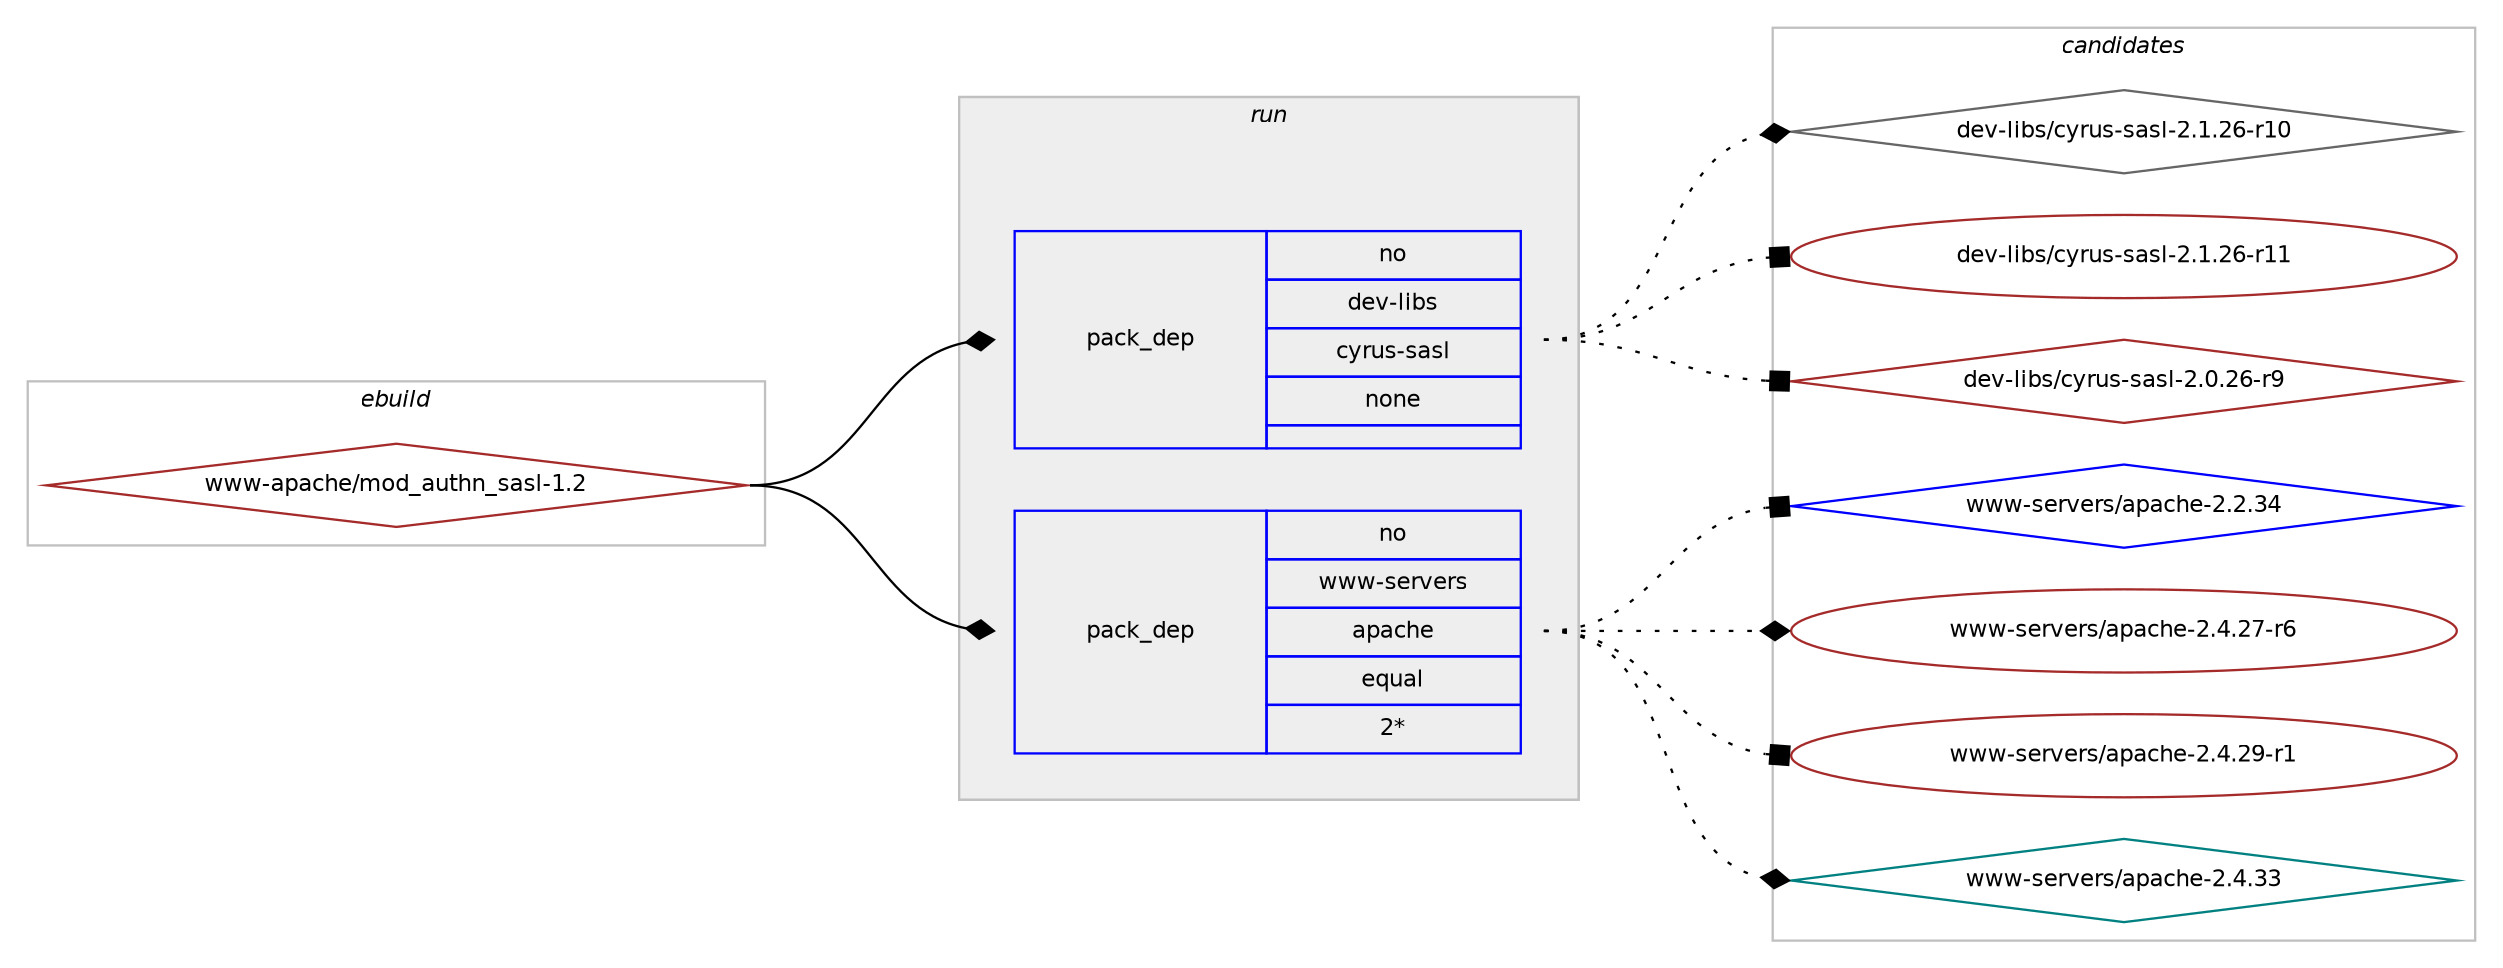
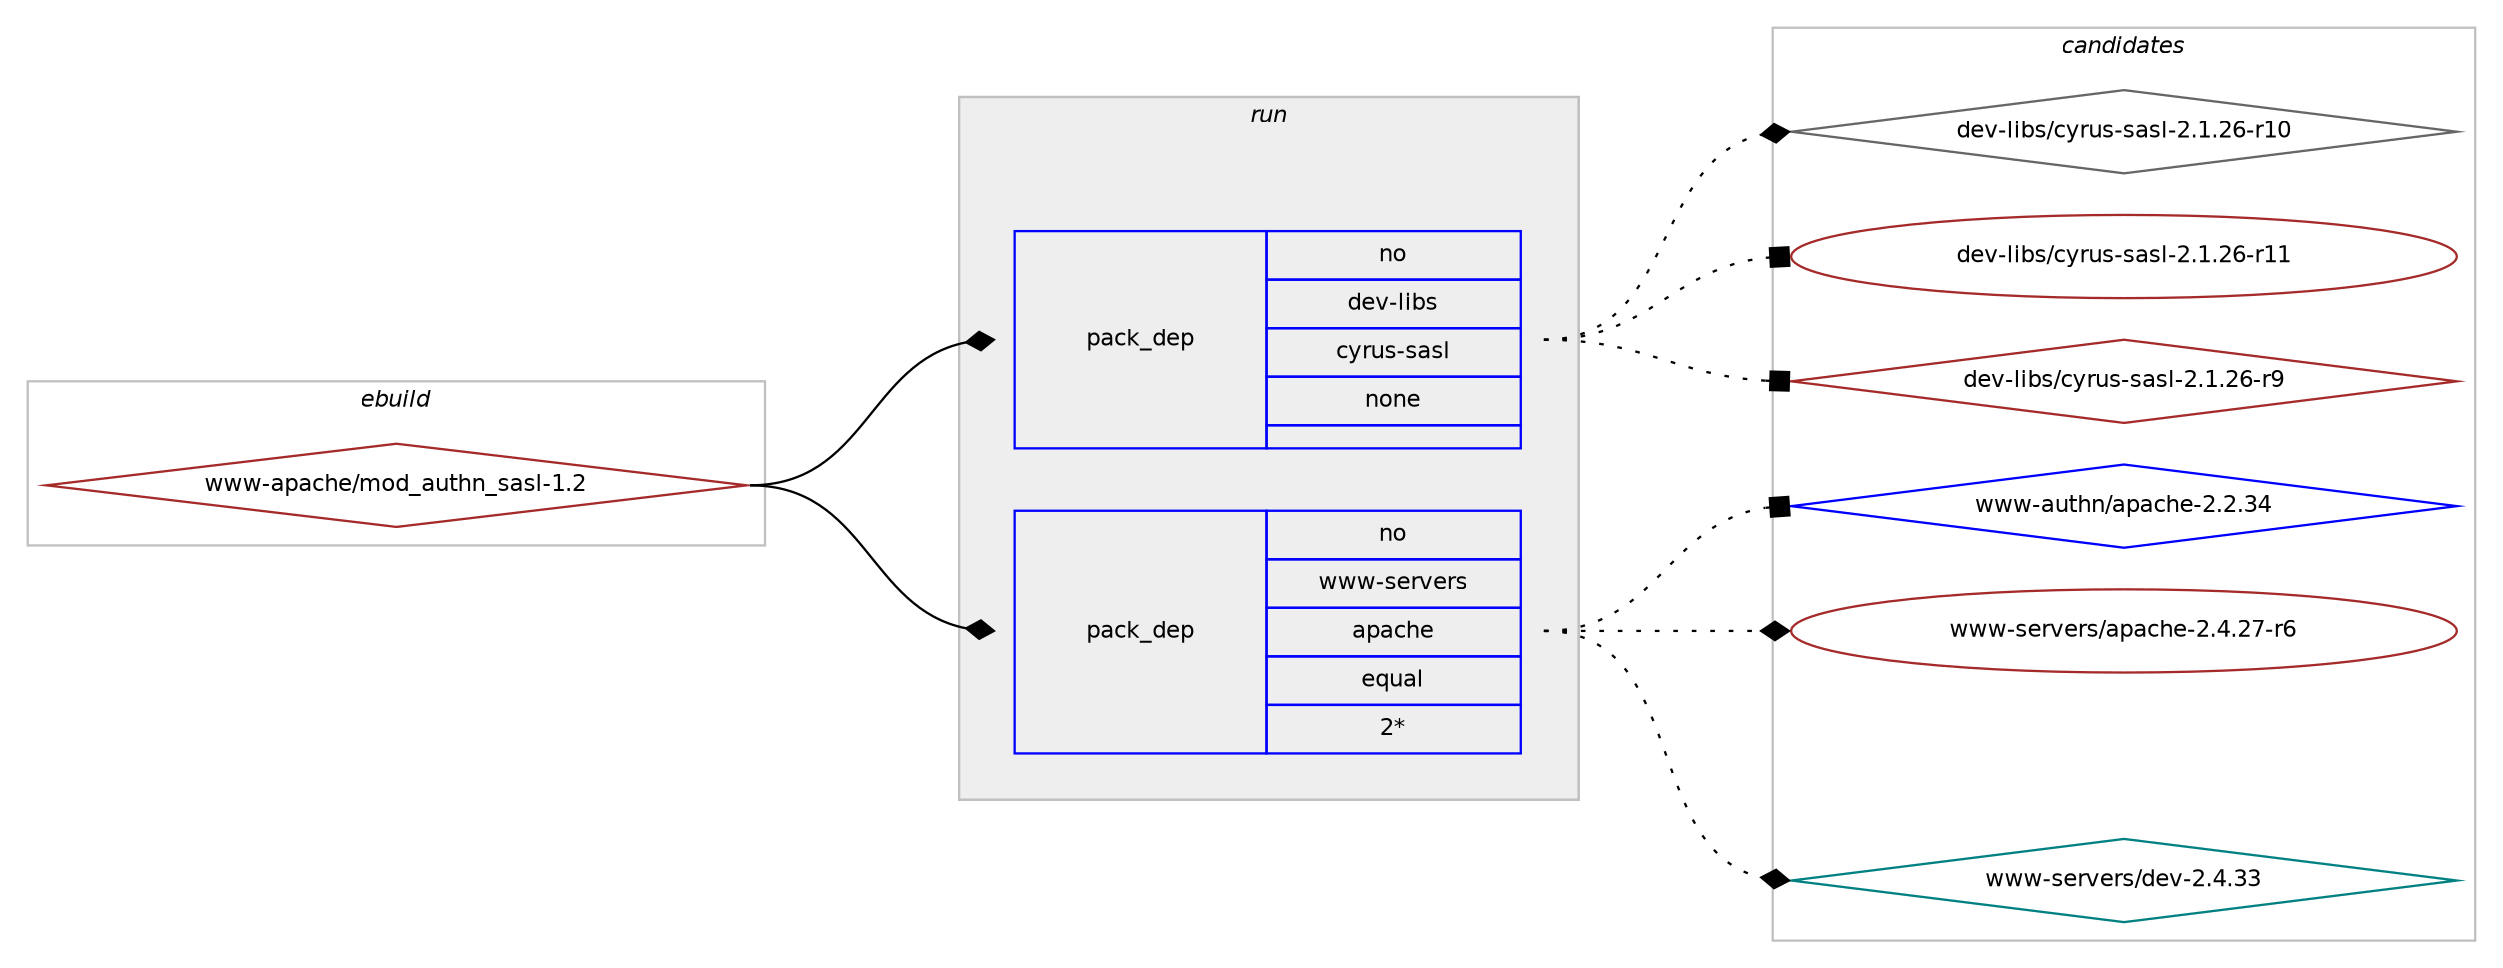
(2124, 381) -> (2124, 381)
(2124, 506) -> (2124, 506)
(2124, 756) -> none
(2124, 881) -> (2124, 881)
